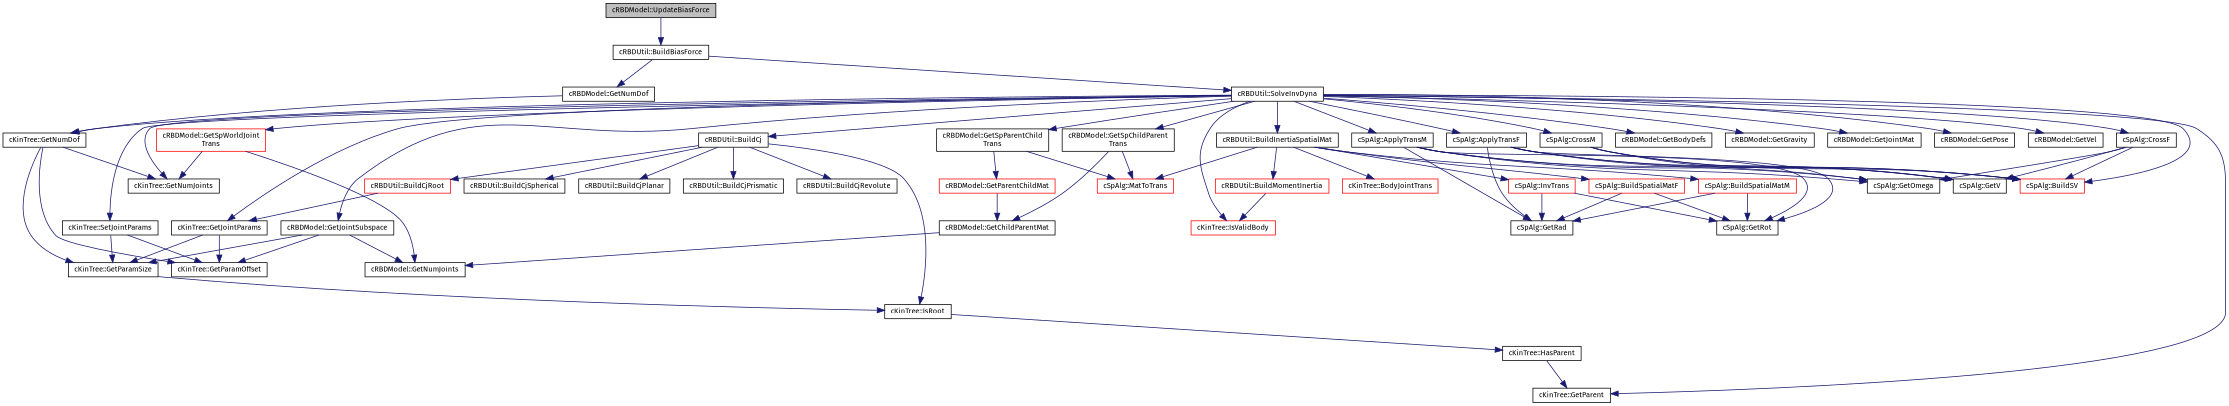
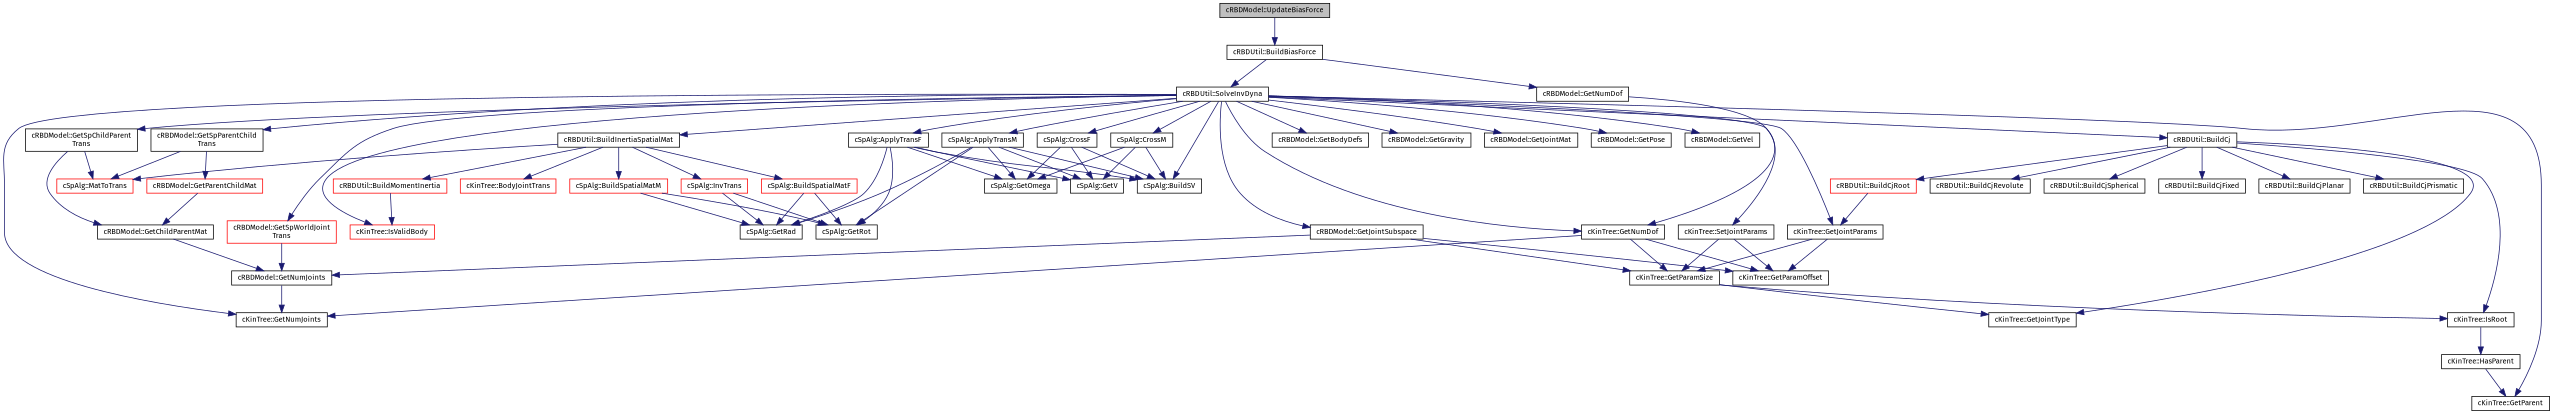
(193, 162) -> (282, 295)
(2052, 186) -> (1169, 186)
none -> (2202, 186)
none -> (2032, 320)
